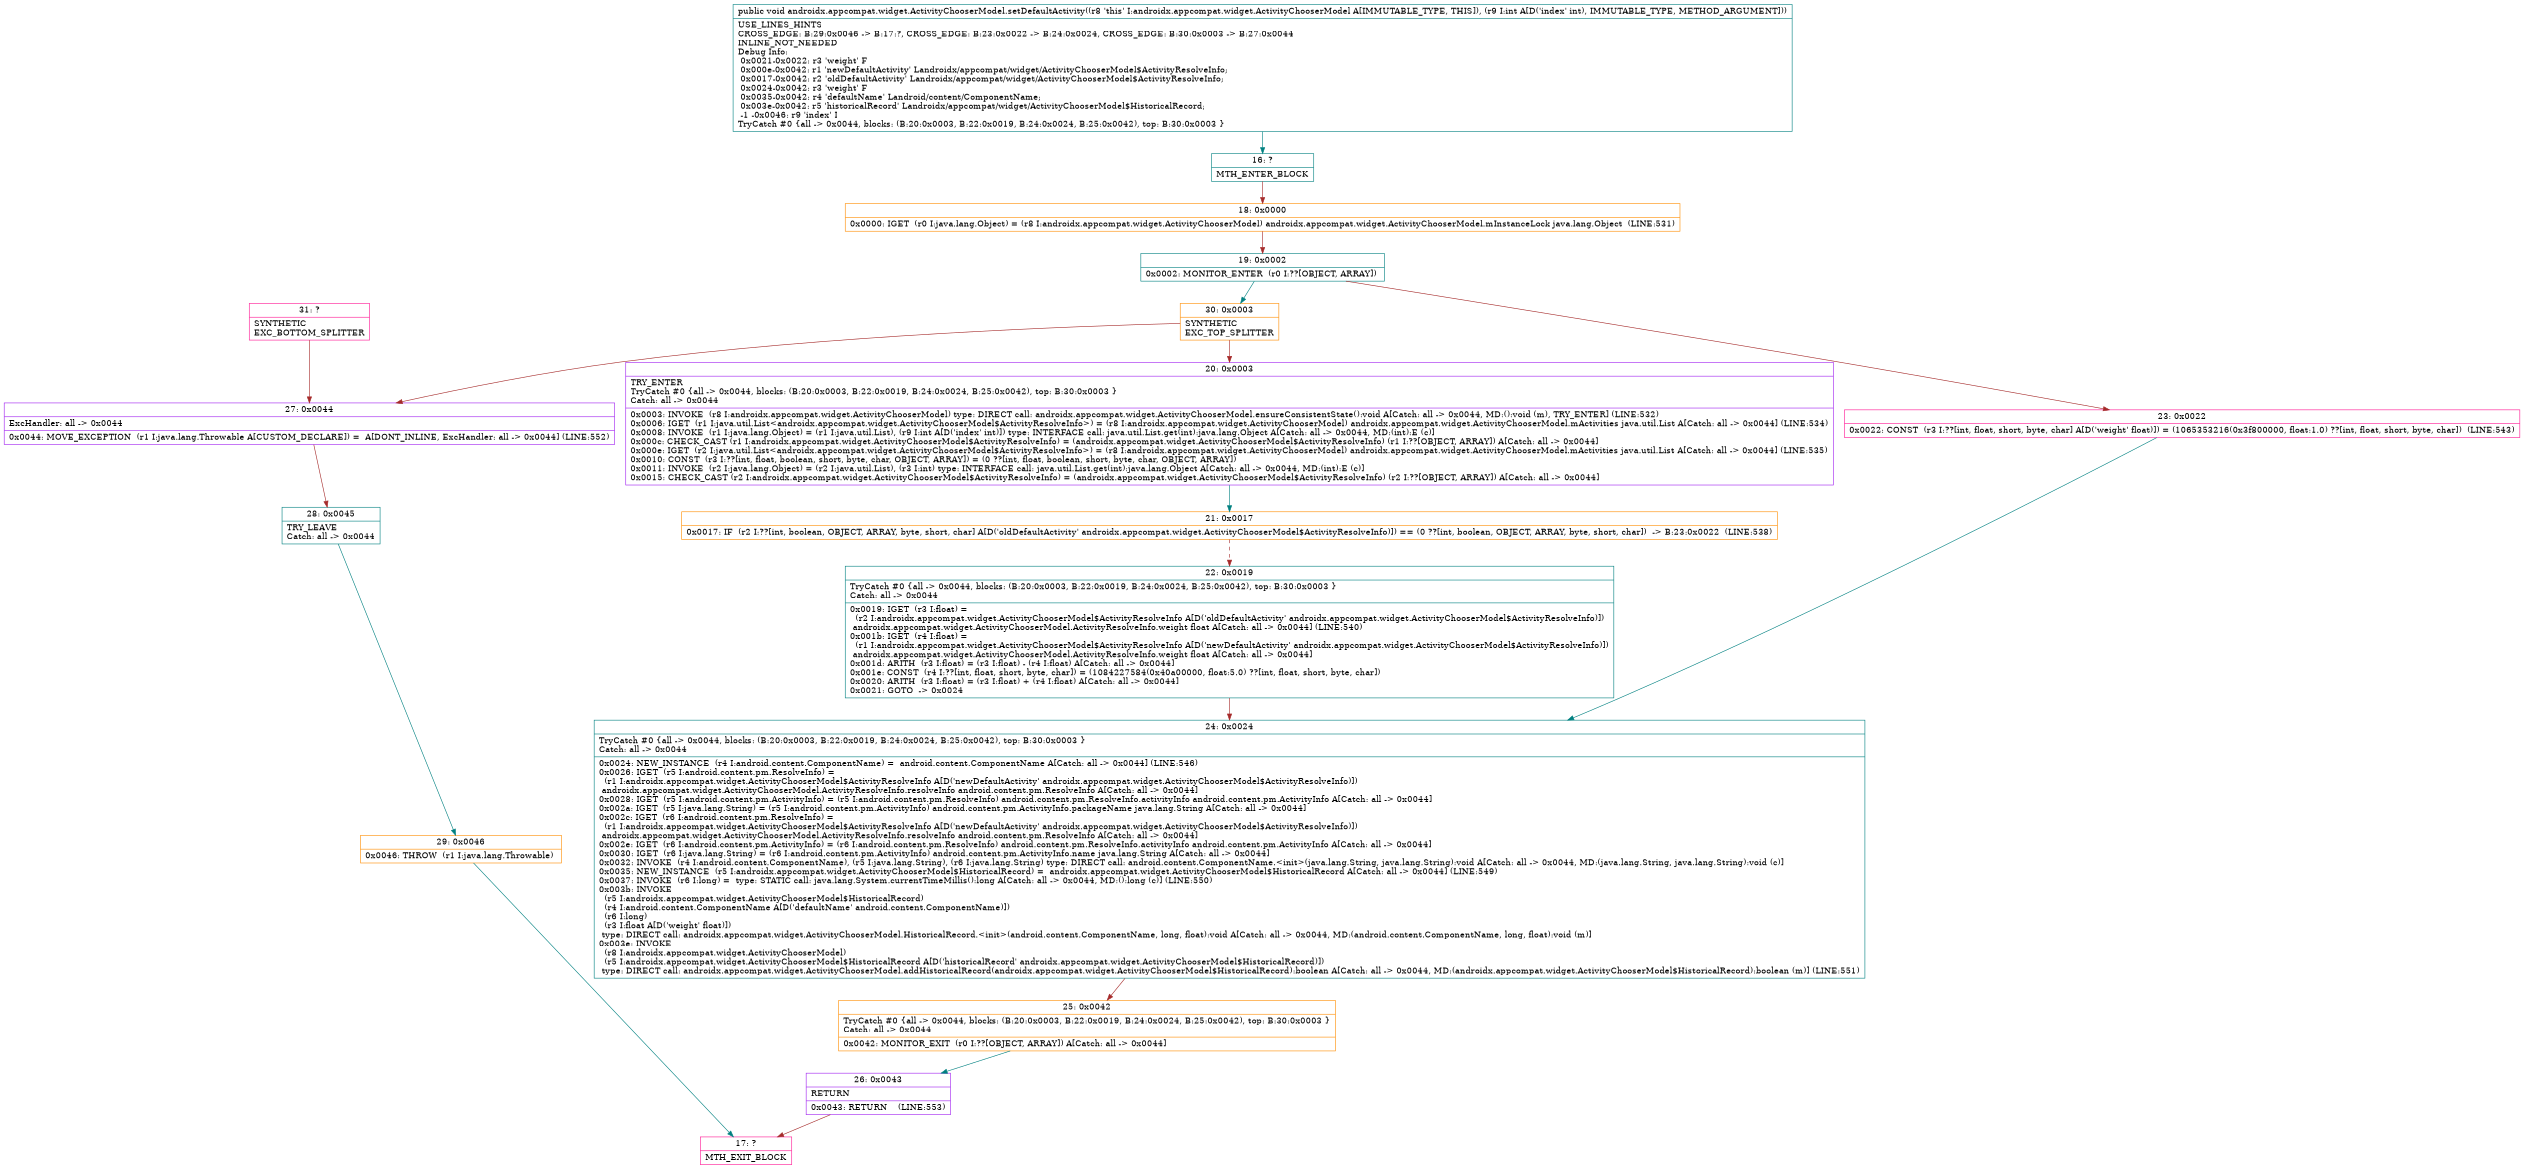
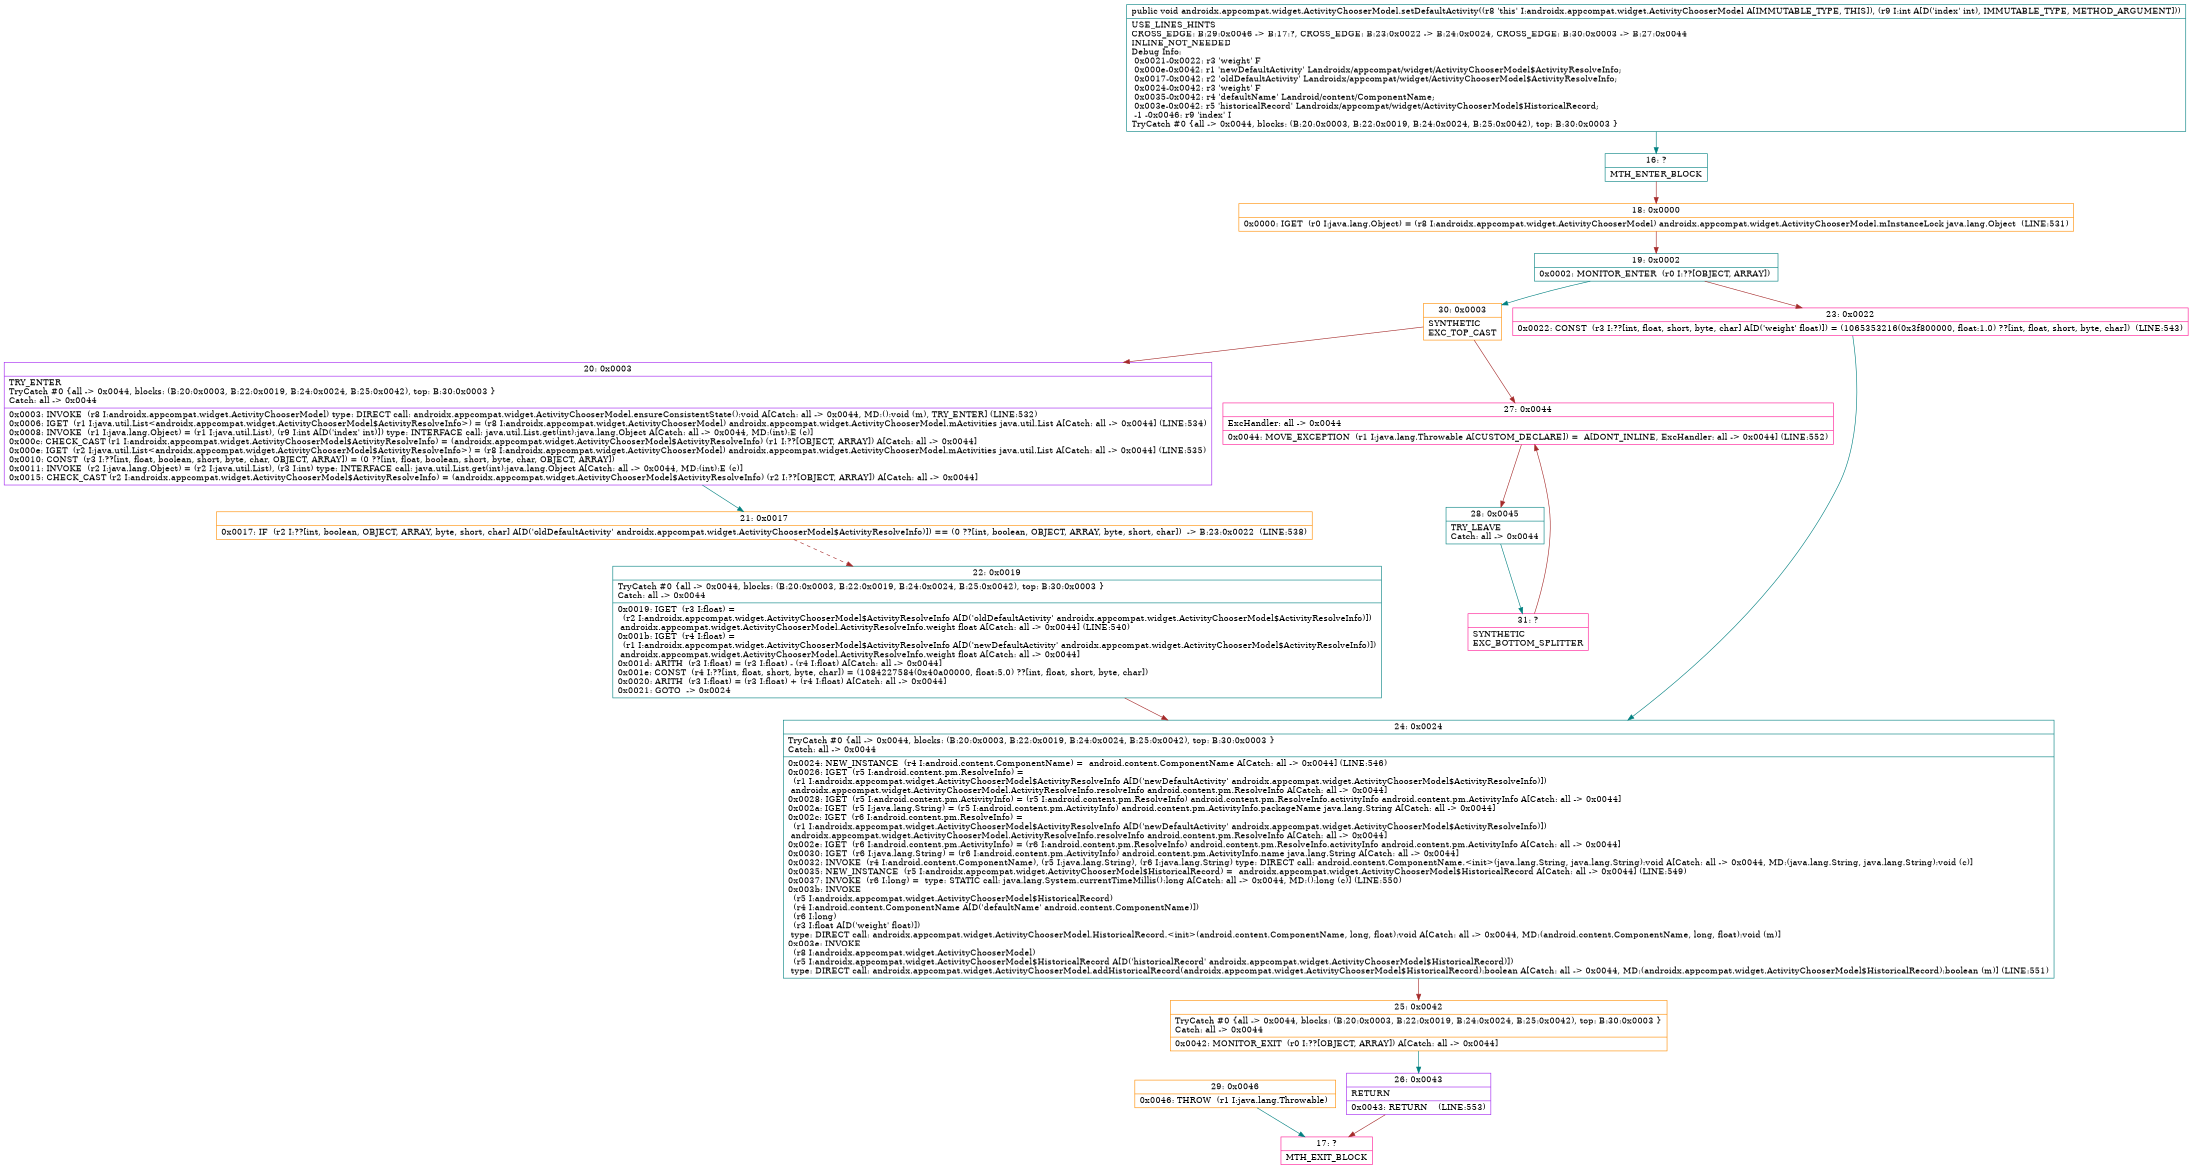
(1230, 333) -> (1463, 333)
(309, 424) -> (1528, 424)
(396, 687) -> (1511, 576)
